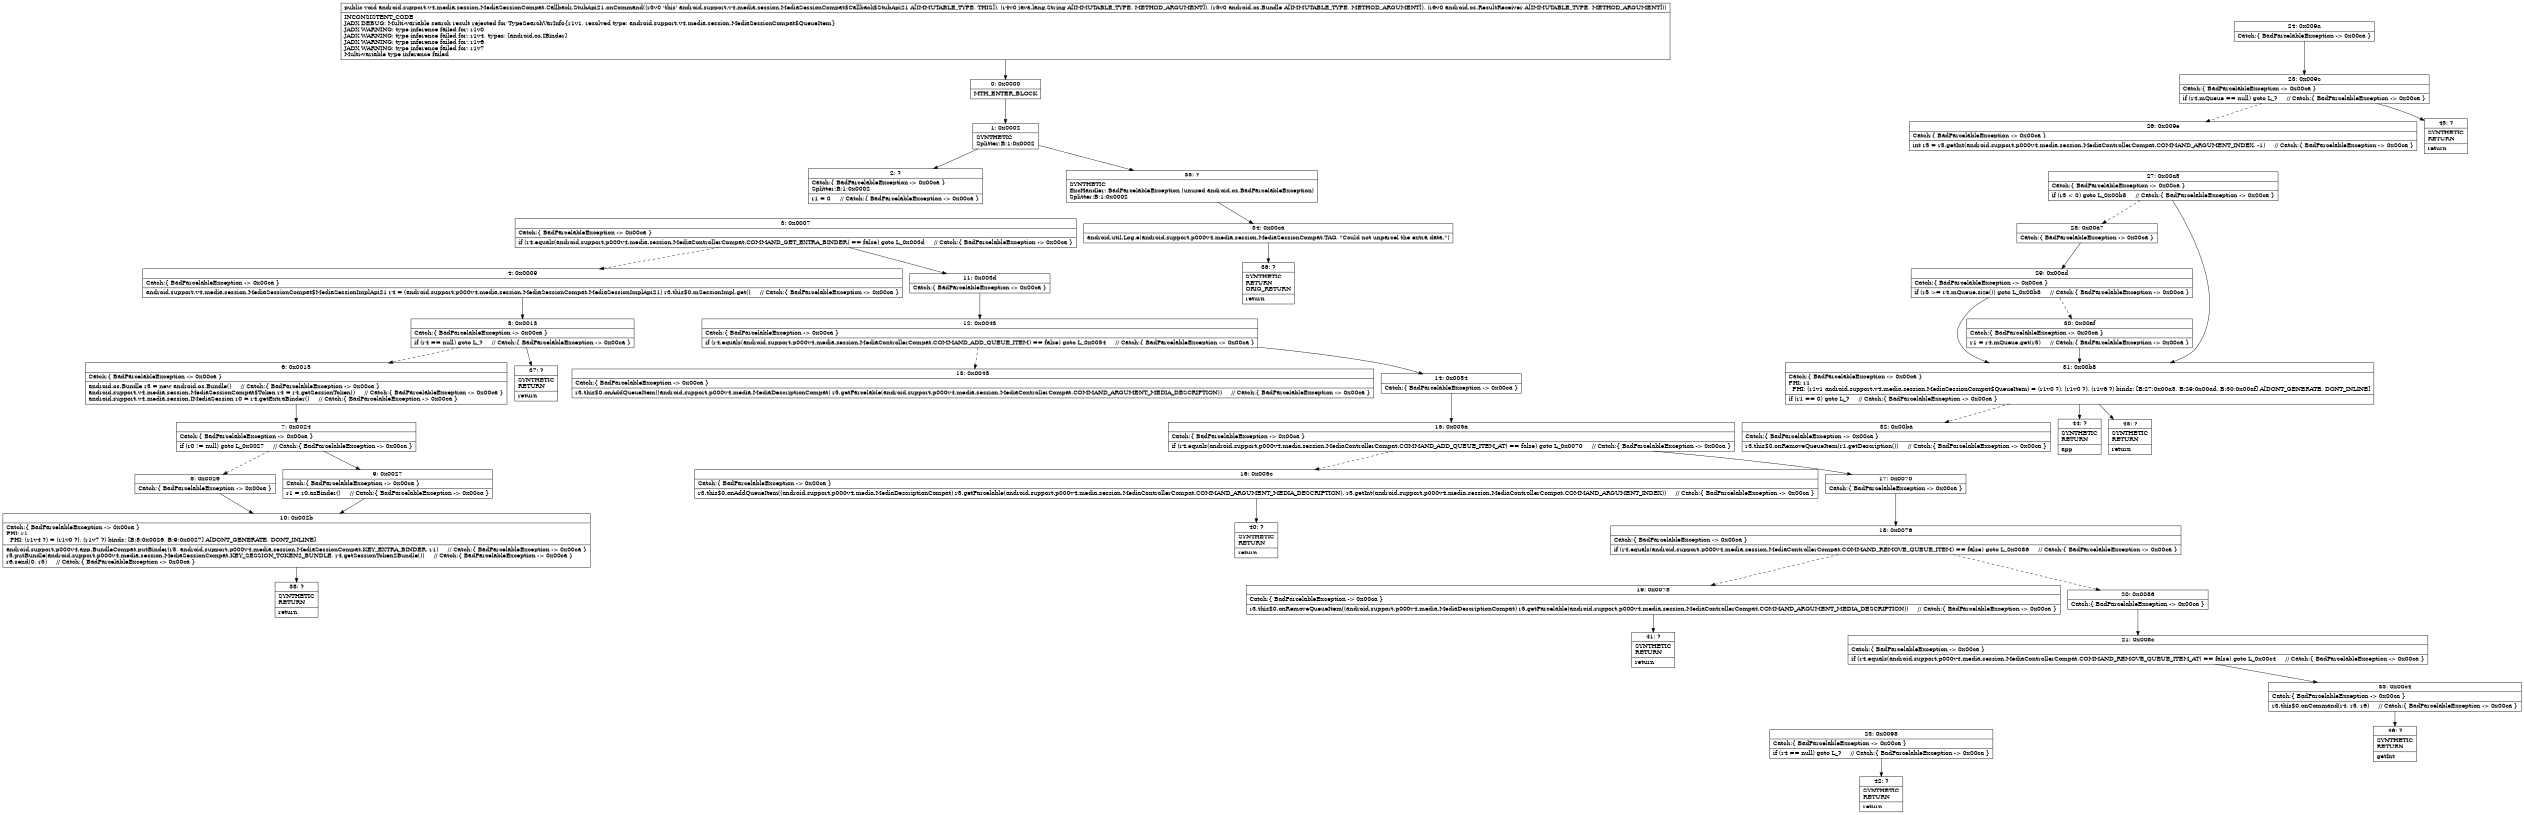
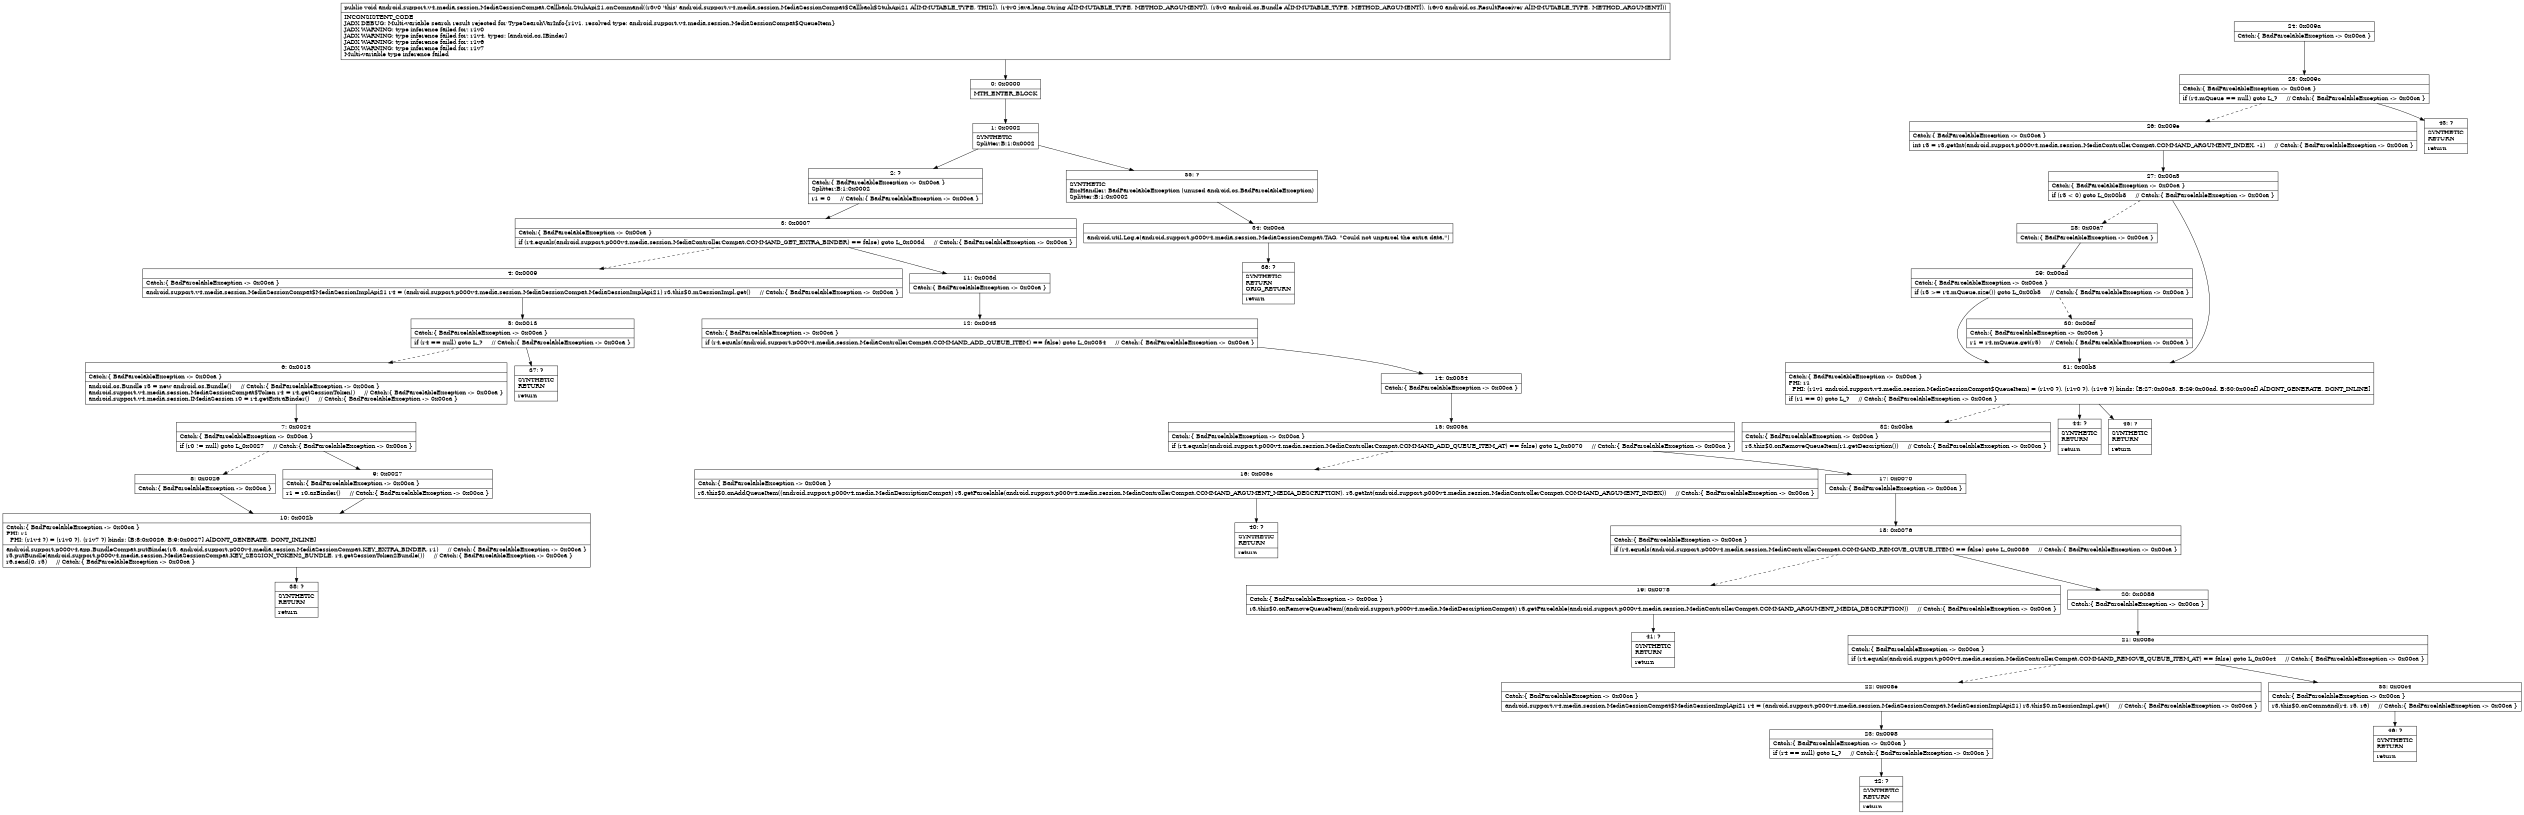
none -> (2163, 159)
none -> (844, 210)
(973, 383) -> none
(2067, 449) -> (2071, 449)
(2025, 572) -> (2025, 572)
none -> (1881, 697)
(2386, 757) -> (2386, 757)
